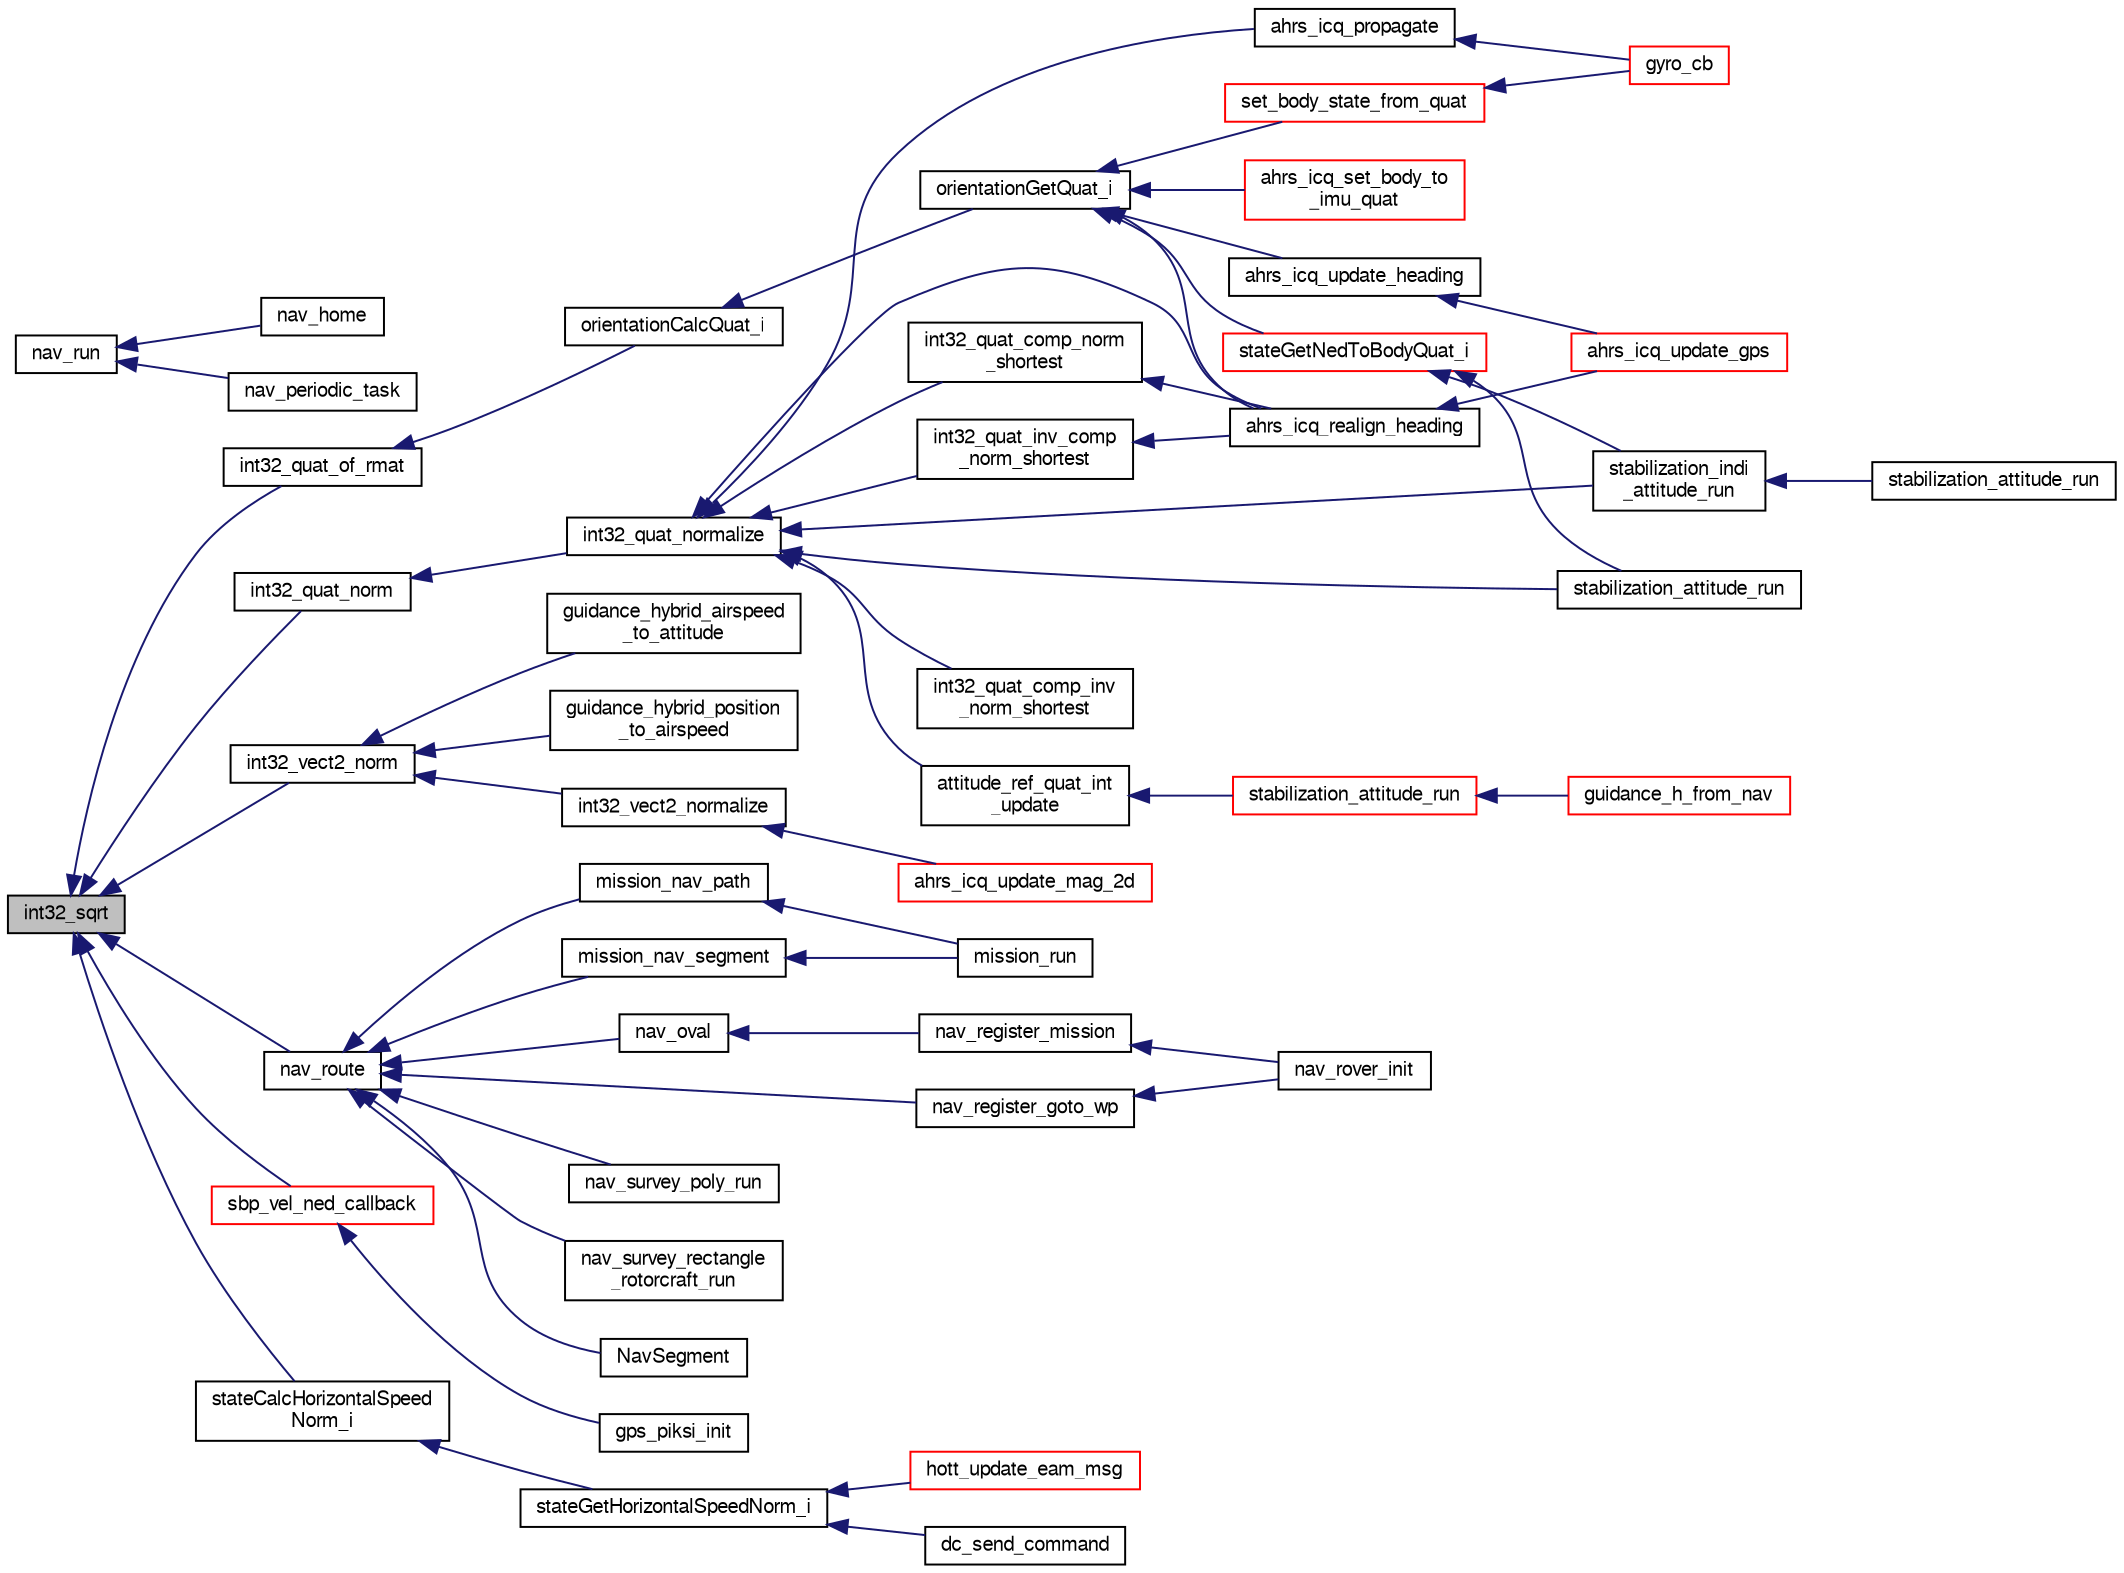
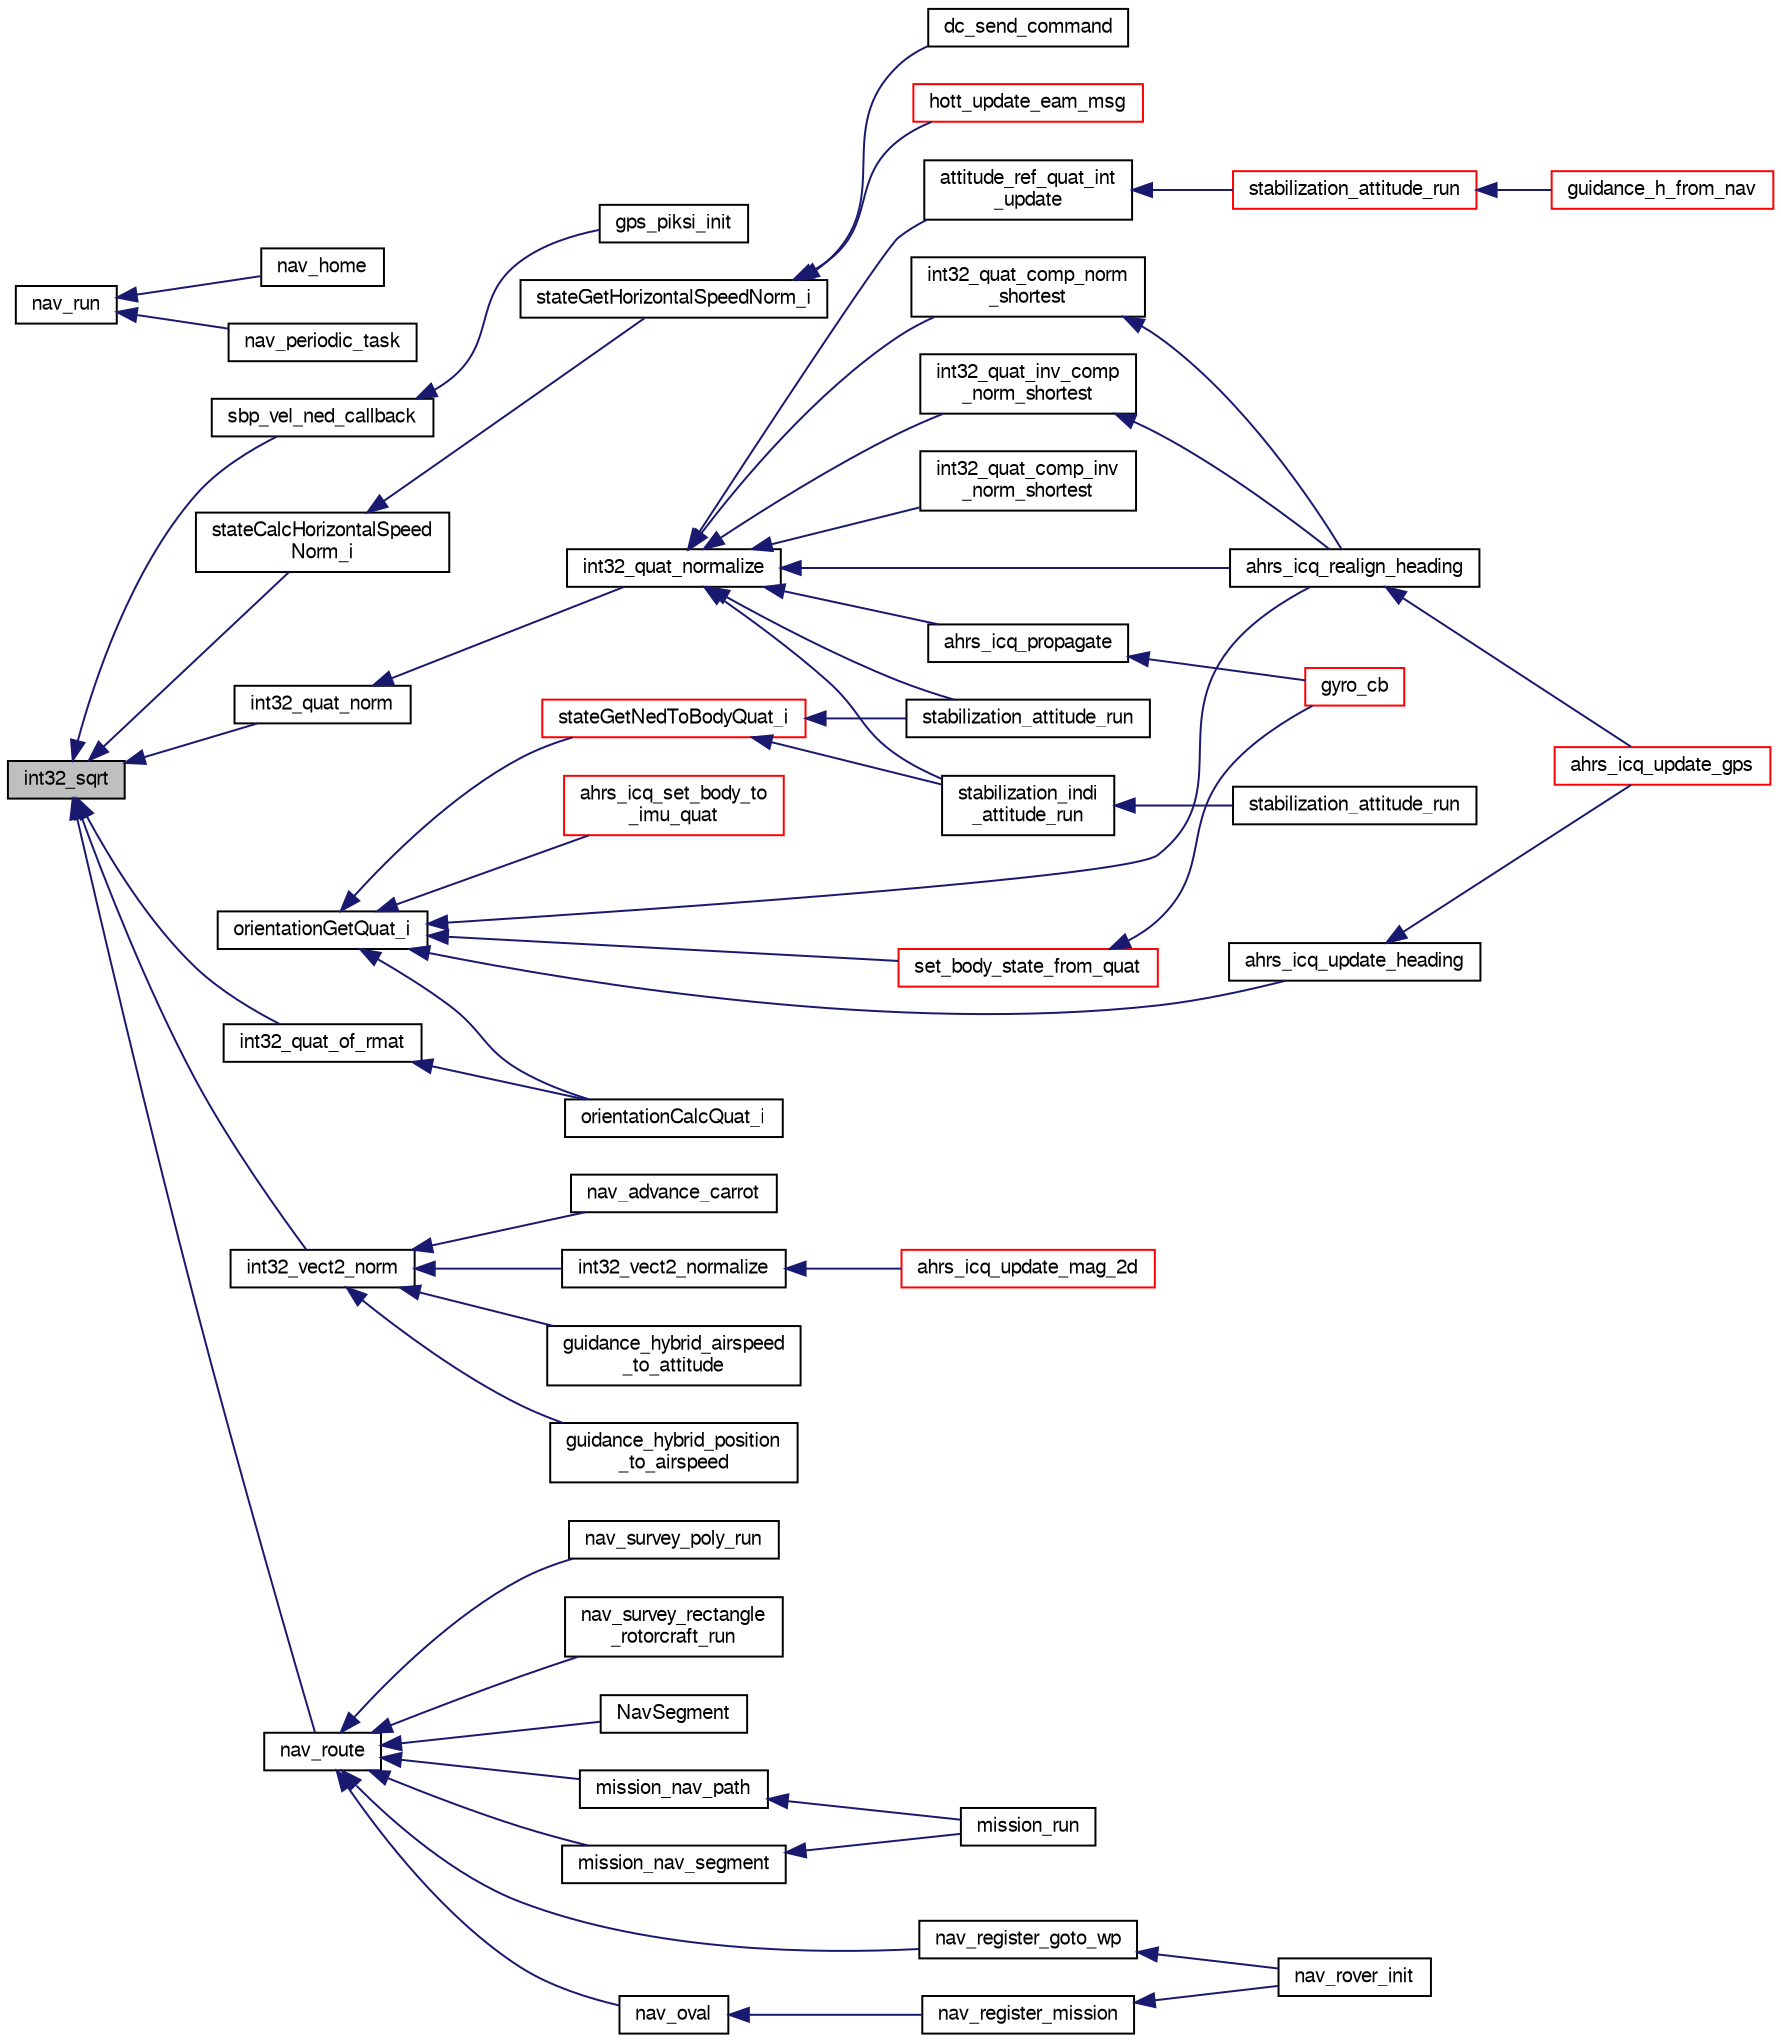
(868, 249) -> (480, 1035)
none -> (674, 1193)
(323, 1205) -> (323, 418)
